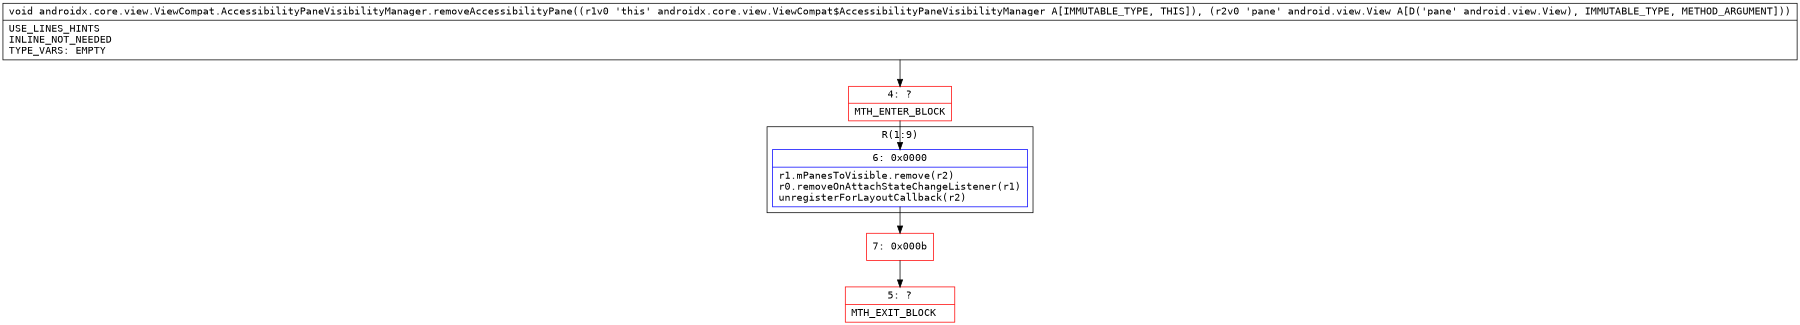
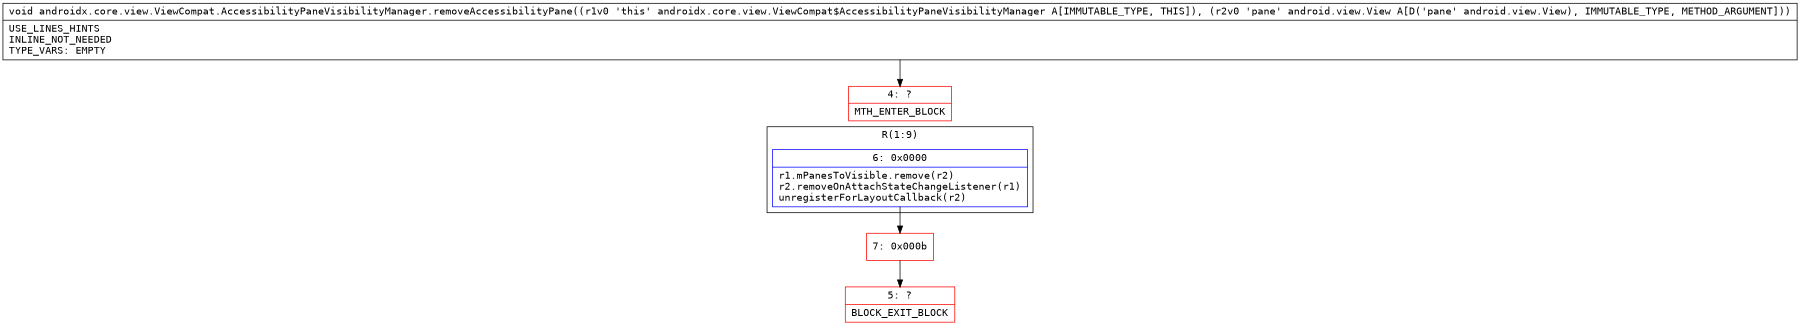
(900, 131) -> none
(900, 187) -> (900, 187)
(894, 313) -> (900, 313)
